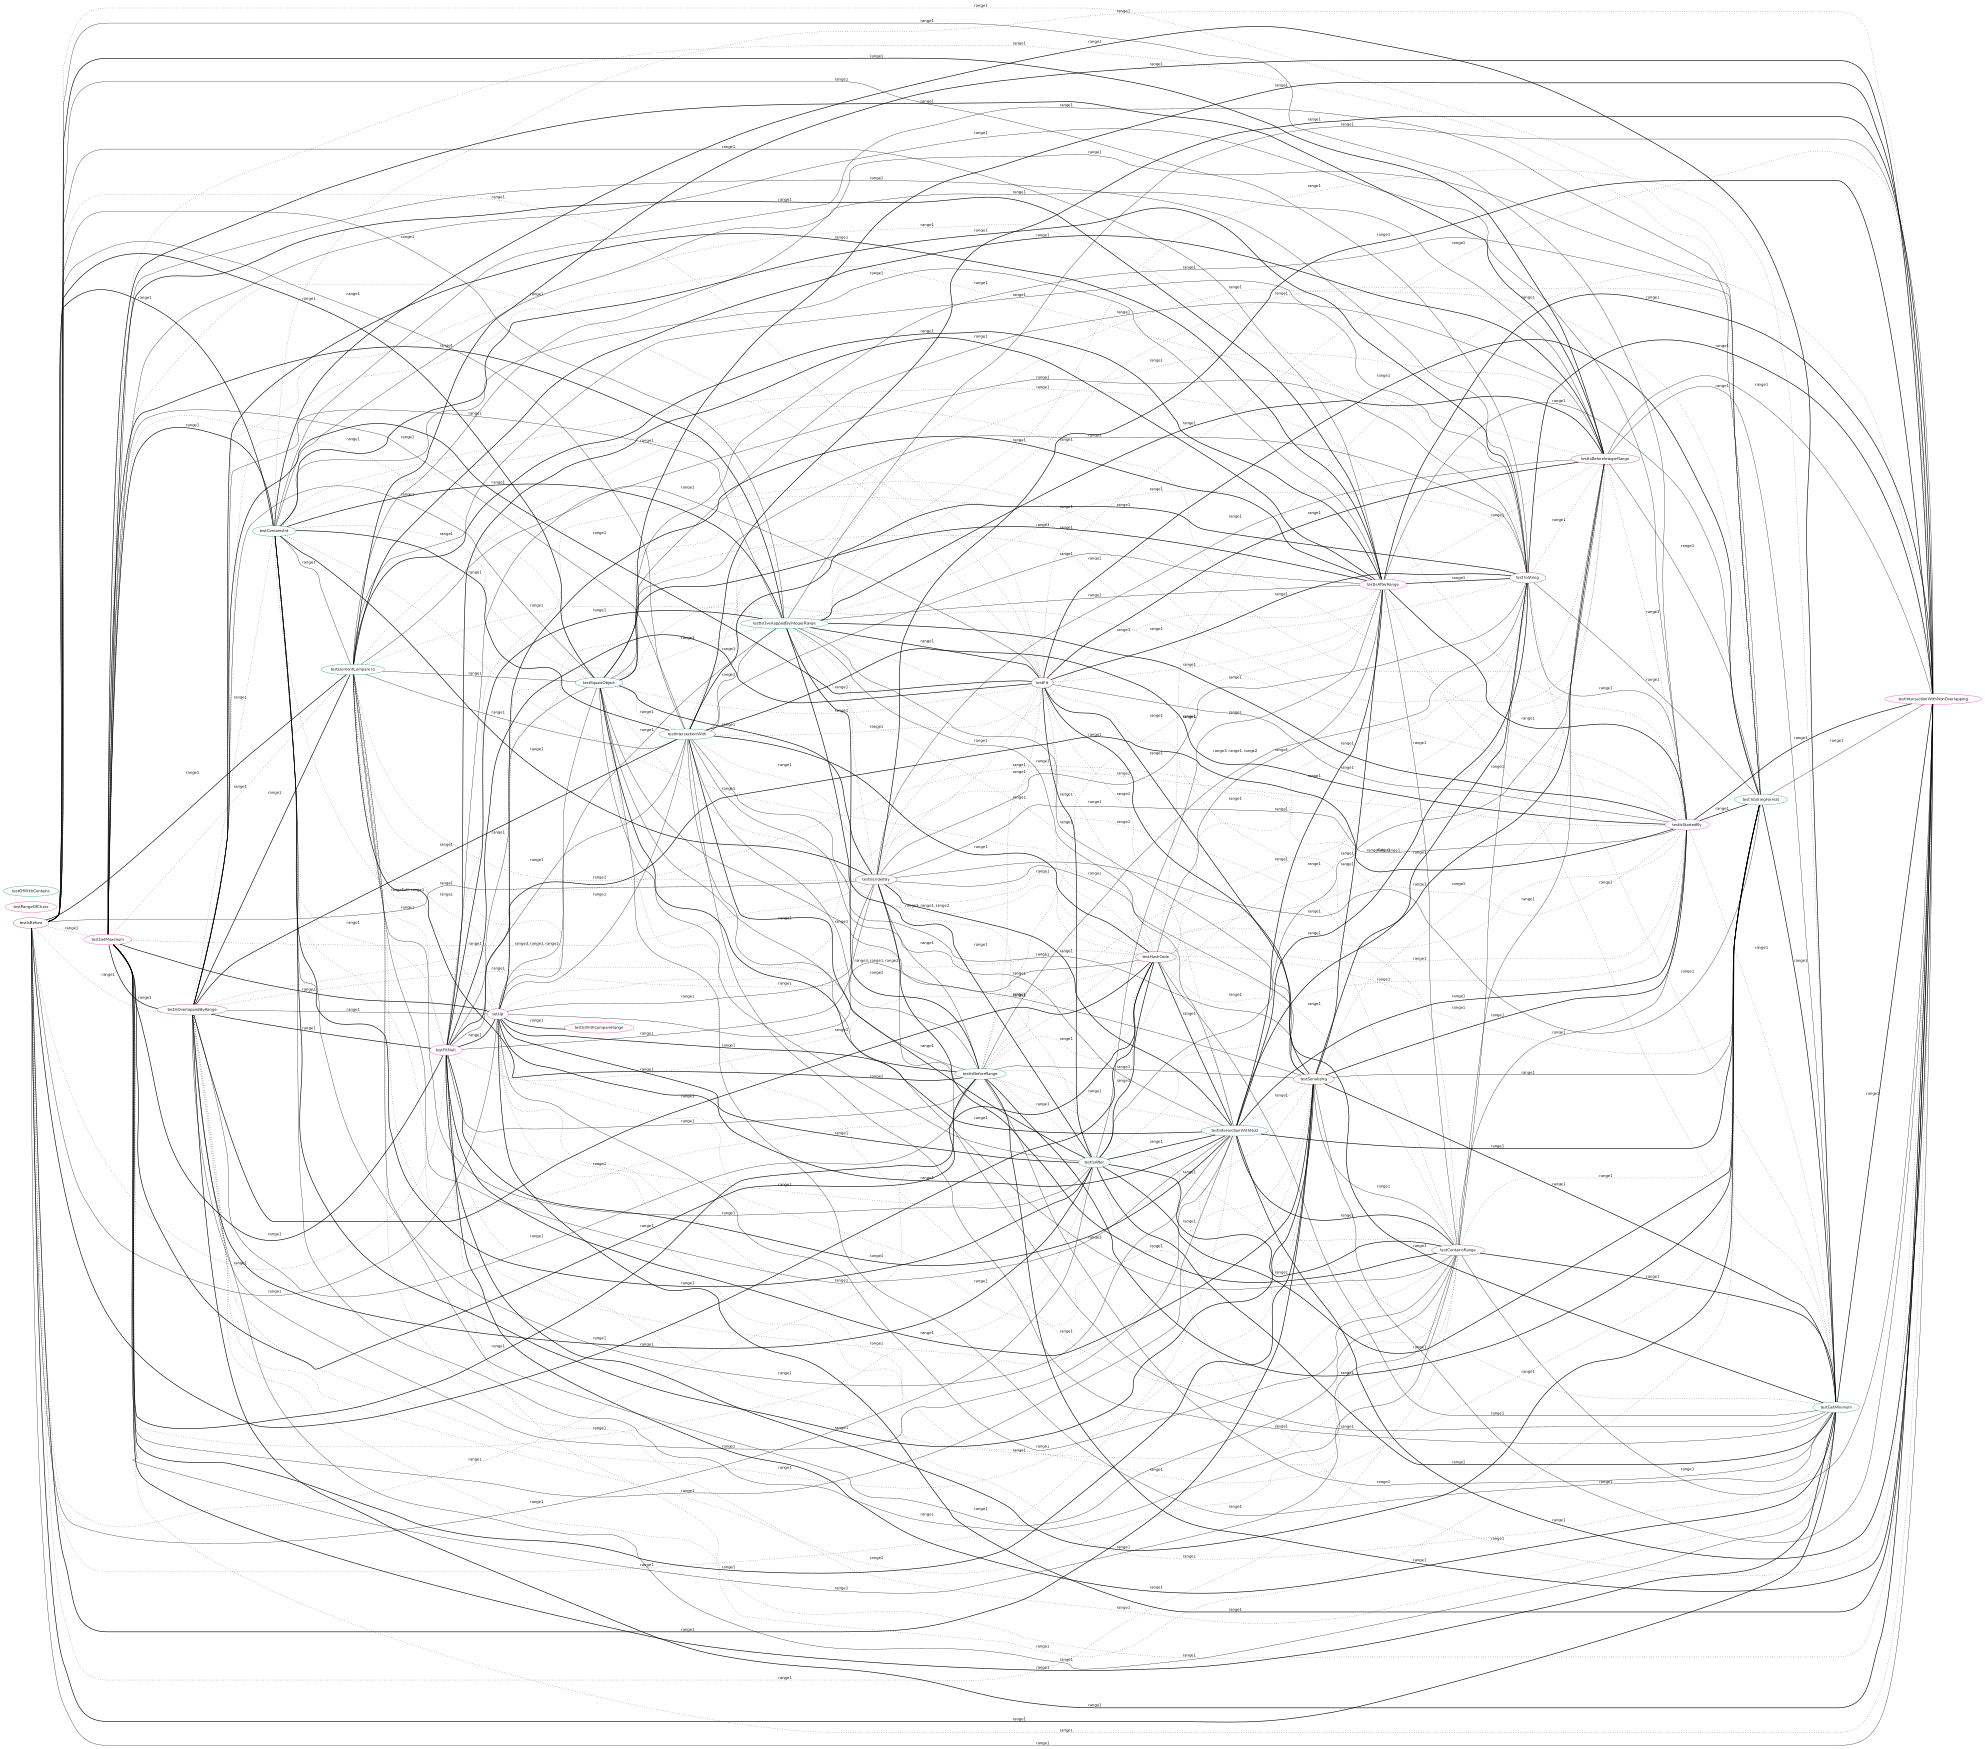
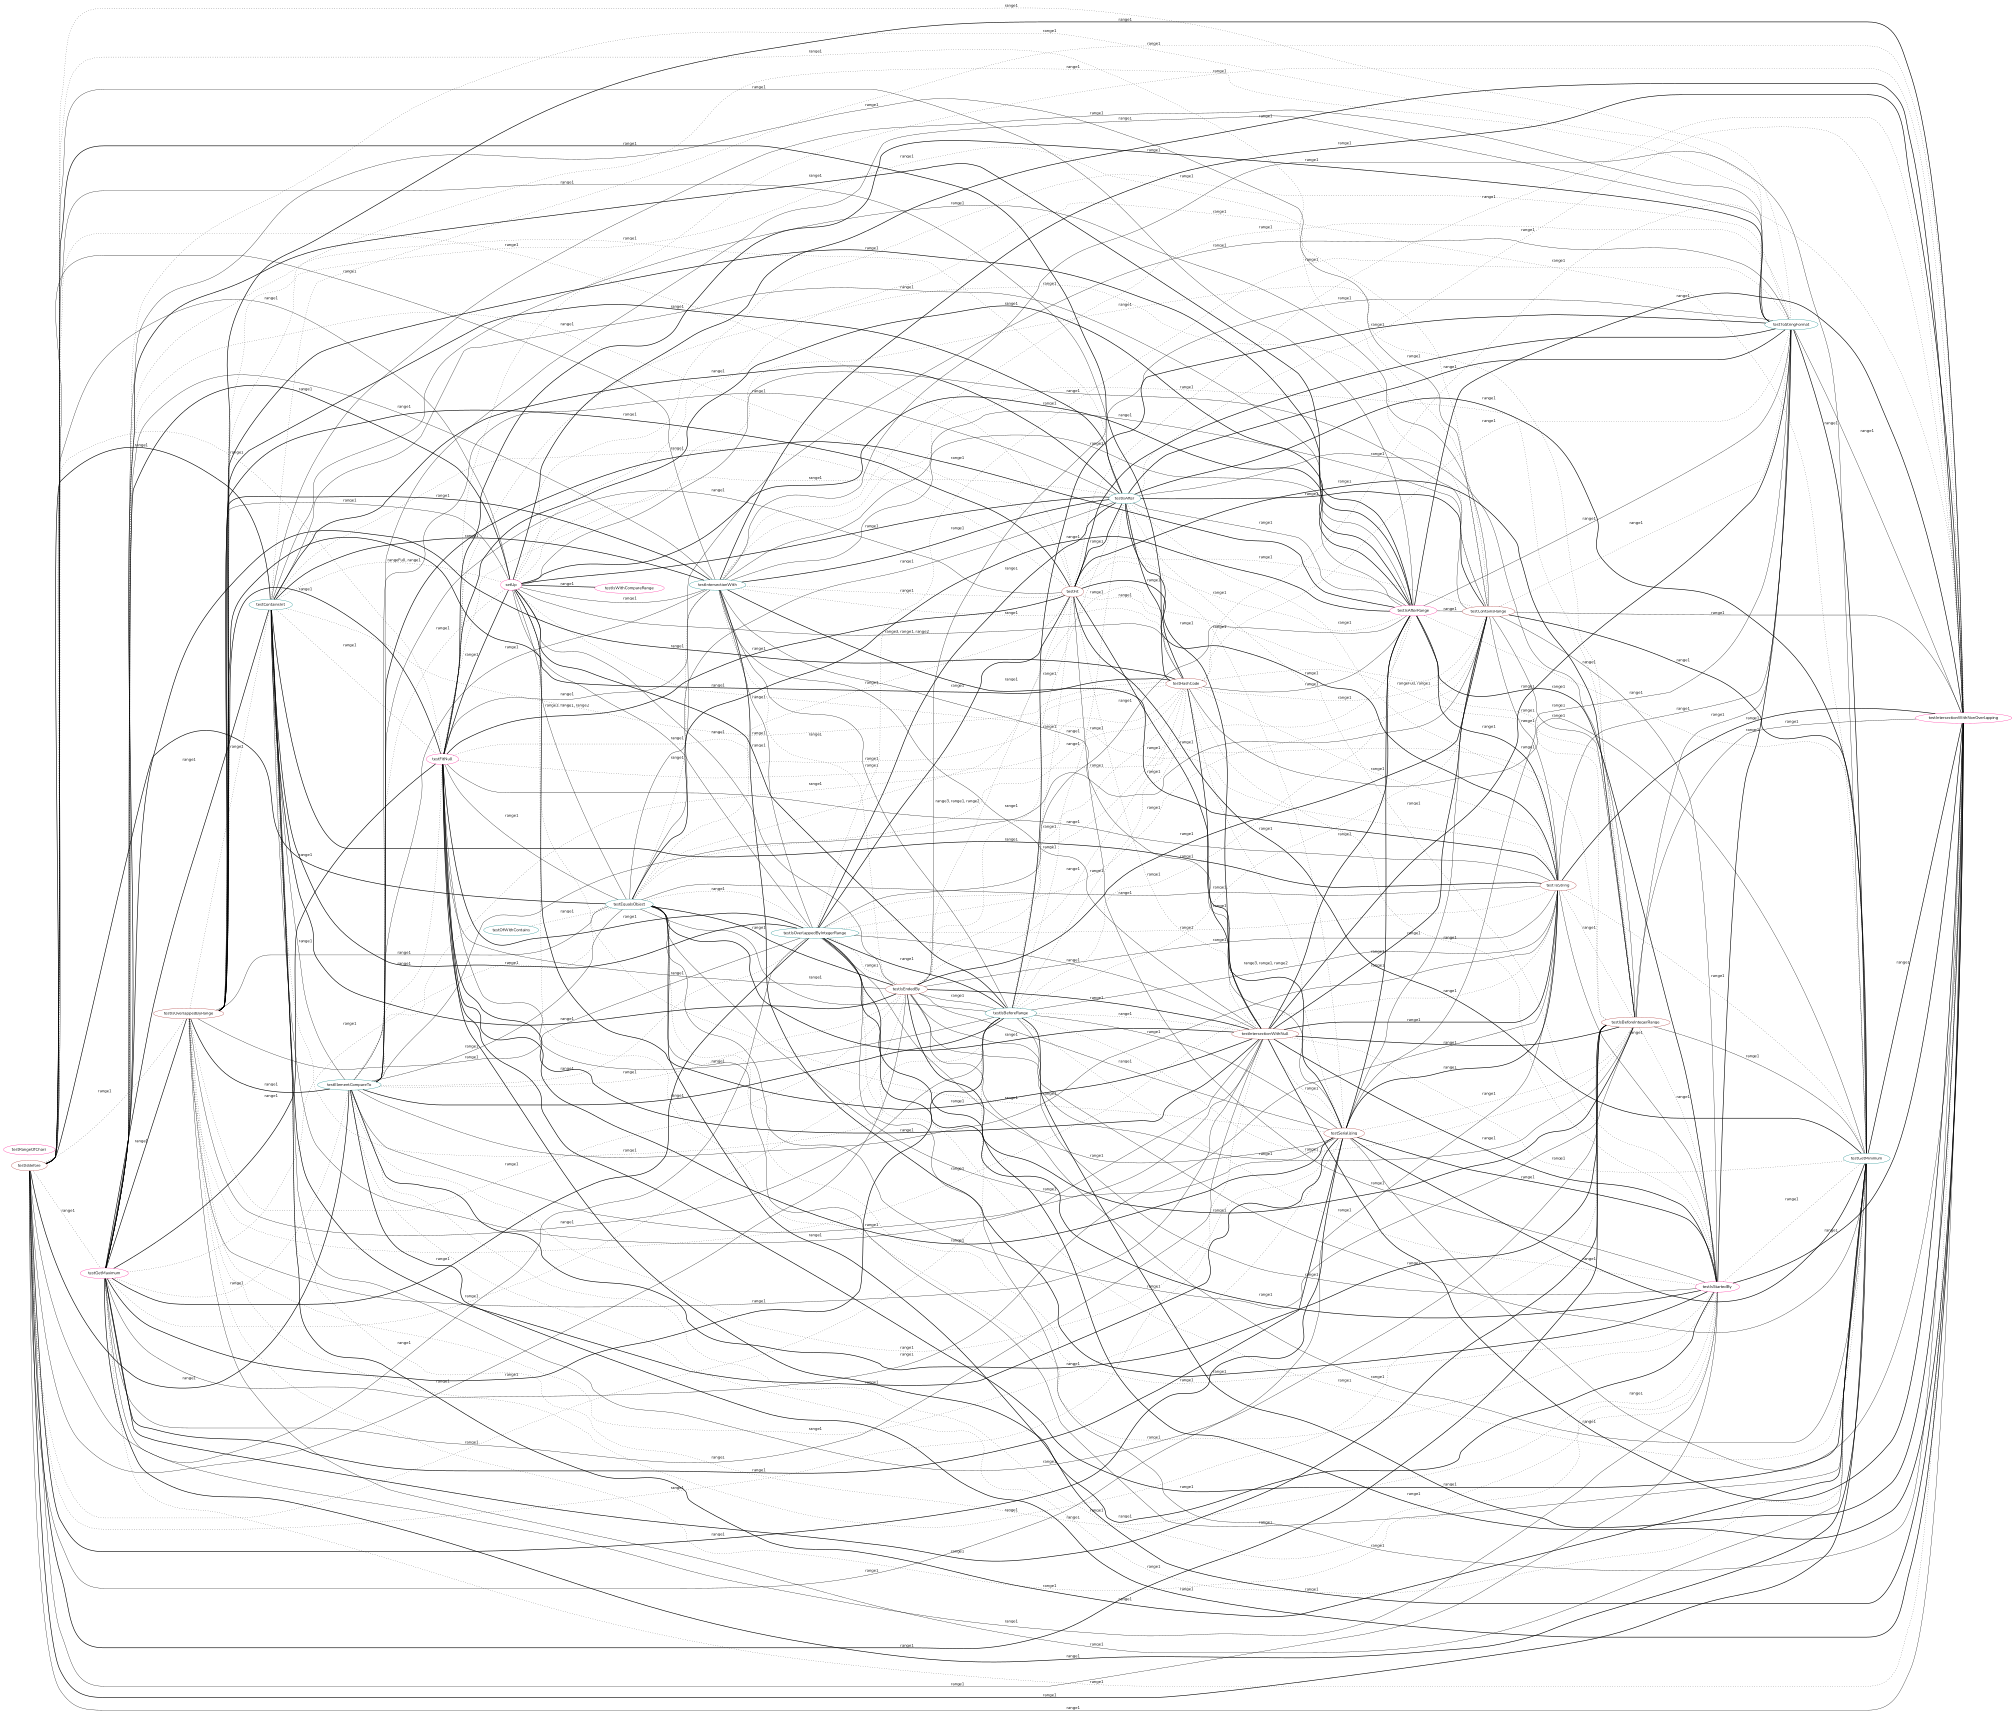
(463, 548) -> (571, 917)
(939, 841) -> (1004, 615)
(1235, 1131) -> (1265, 1034)
